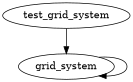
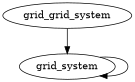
(66, 16) -> (67, 16)
